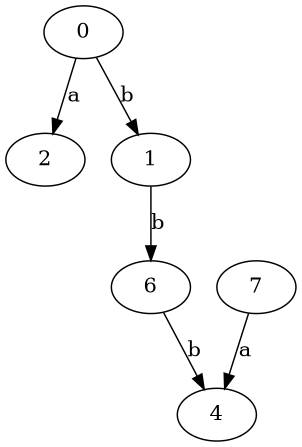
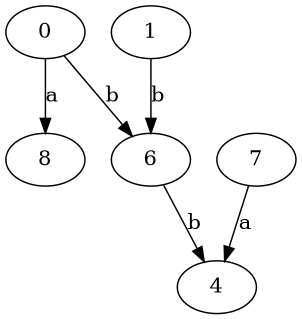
(114, 90) -> (93, 90)
(45, 160) -> (45, 160)
